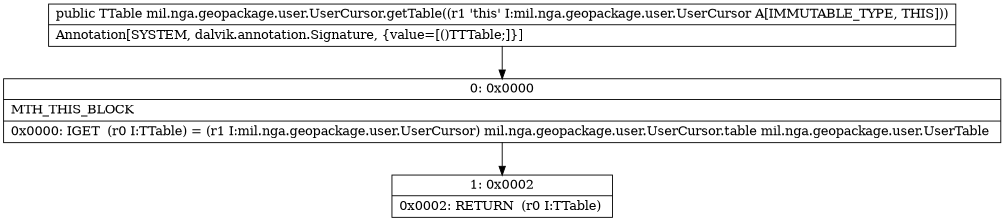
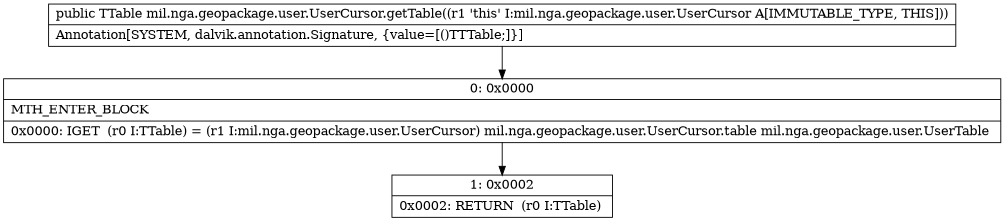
(72, 110) -> (80, 110)
